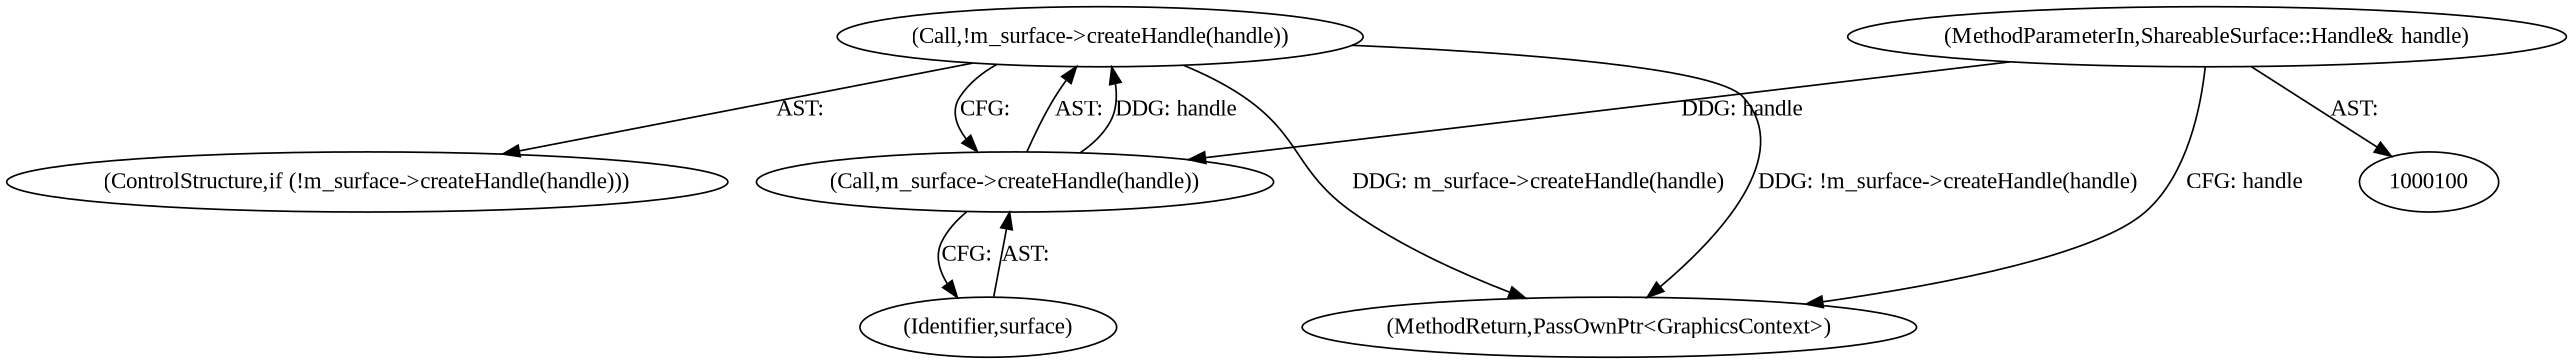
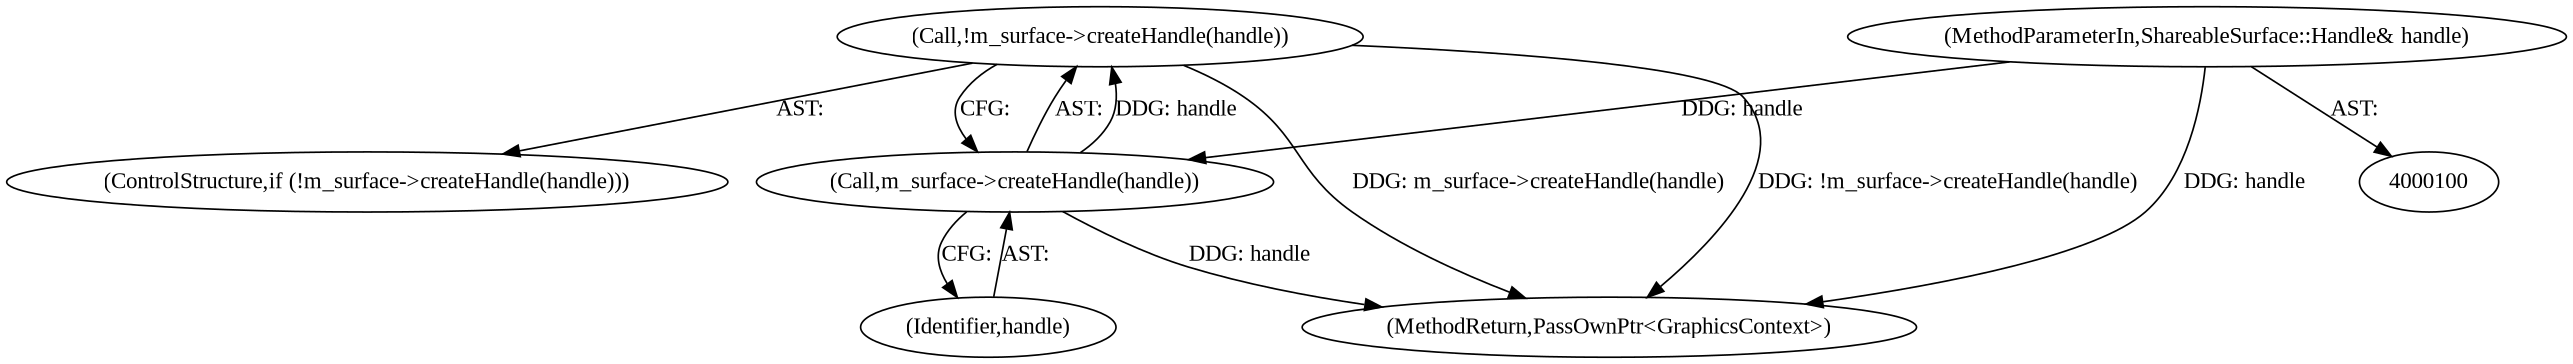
(2245, 182) -> (2245, 182)
(2429, 182) -> (2429, 182)
none -> (1209, 273)
(988, 327) -> (988, 327)
